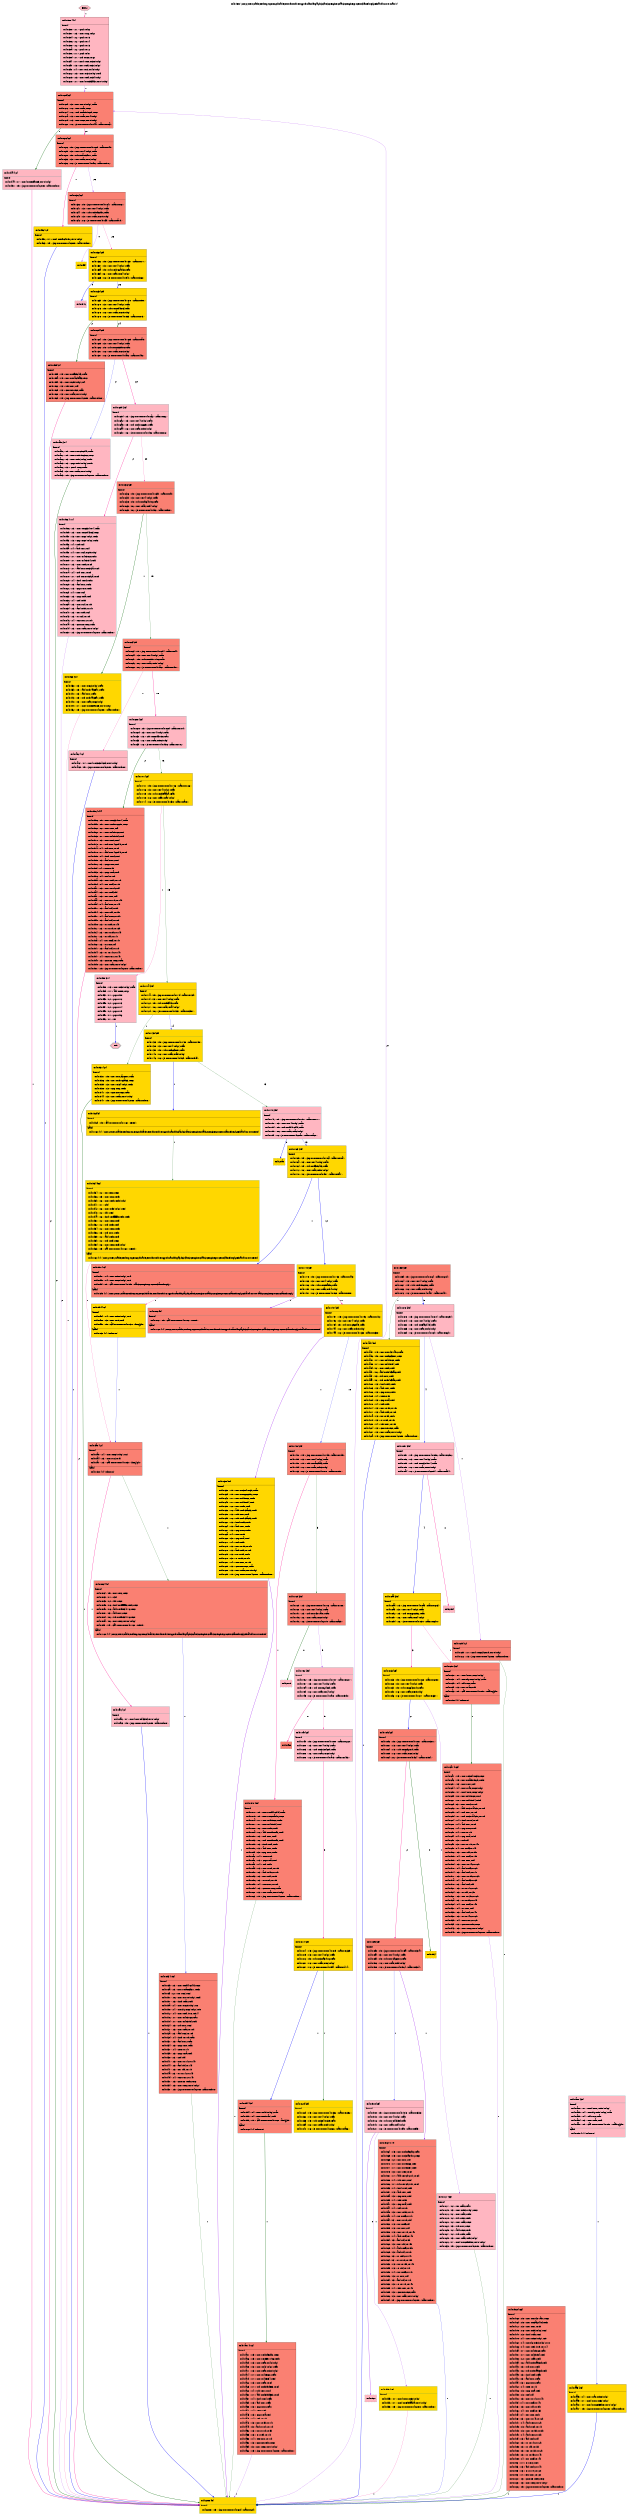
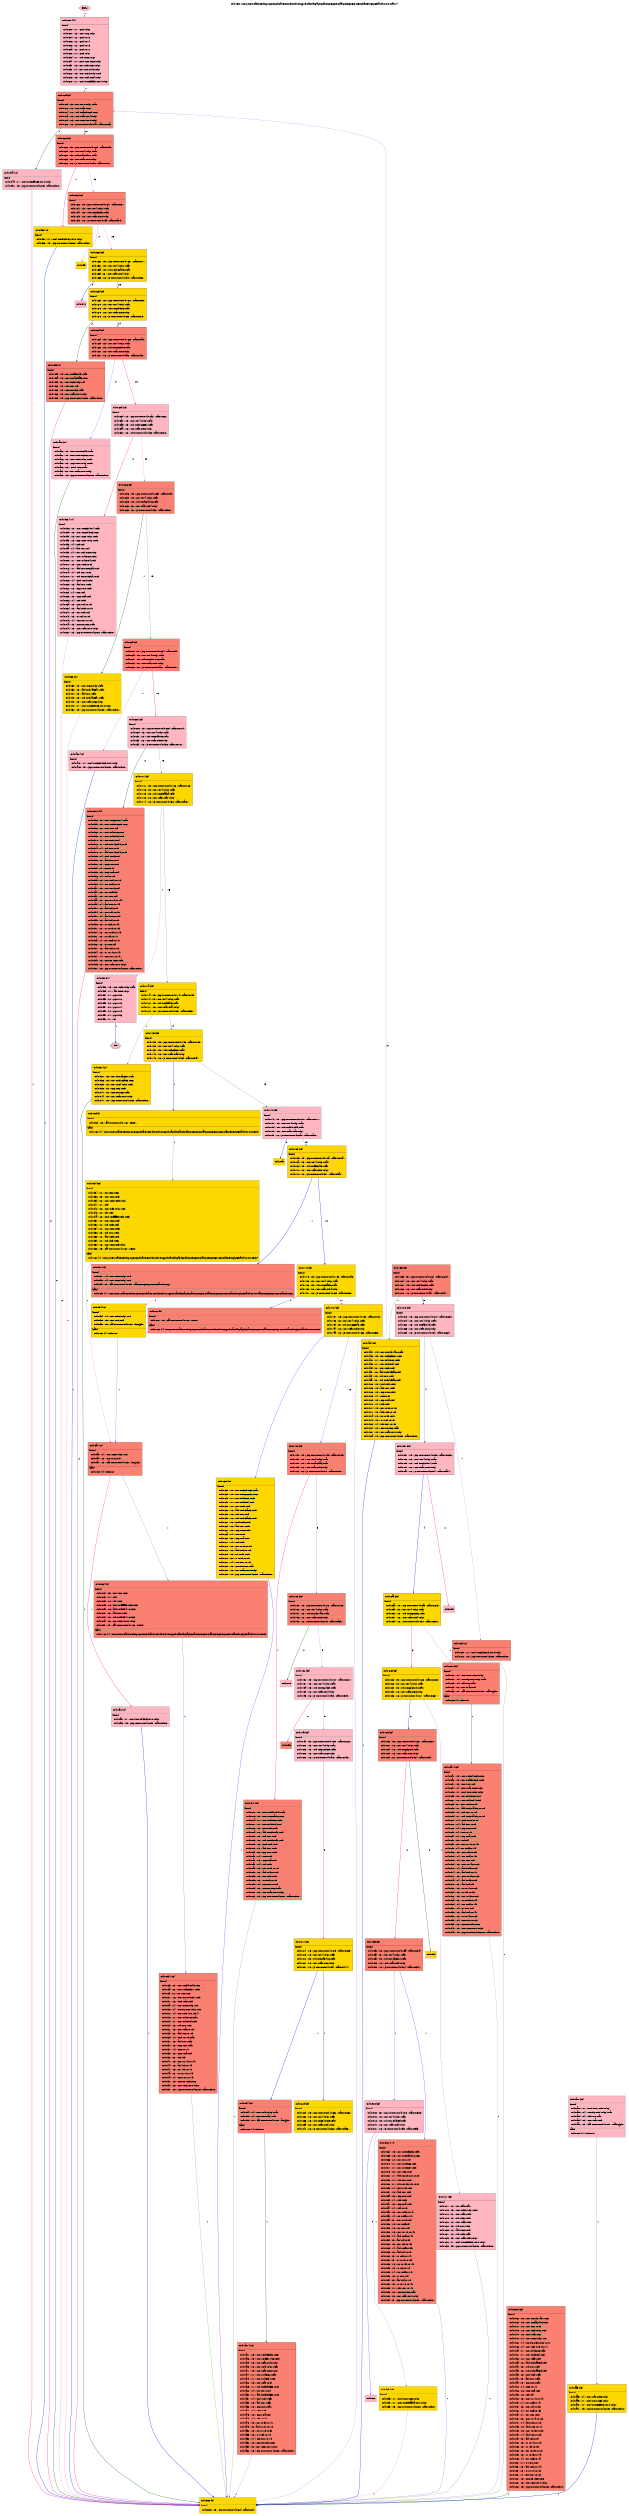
(94, 180) -> (94, 180)
